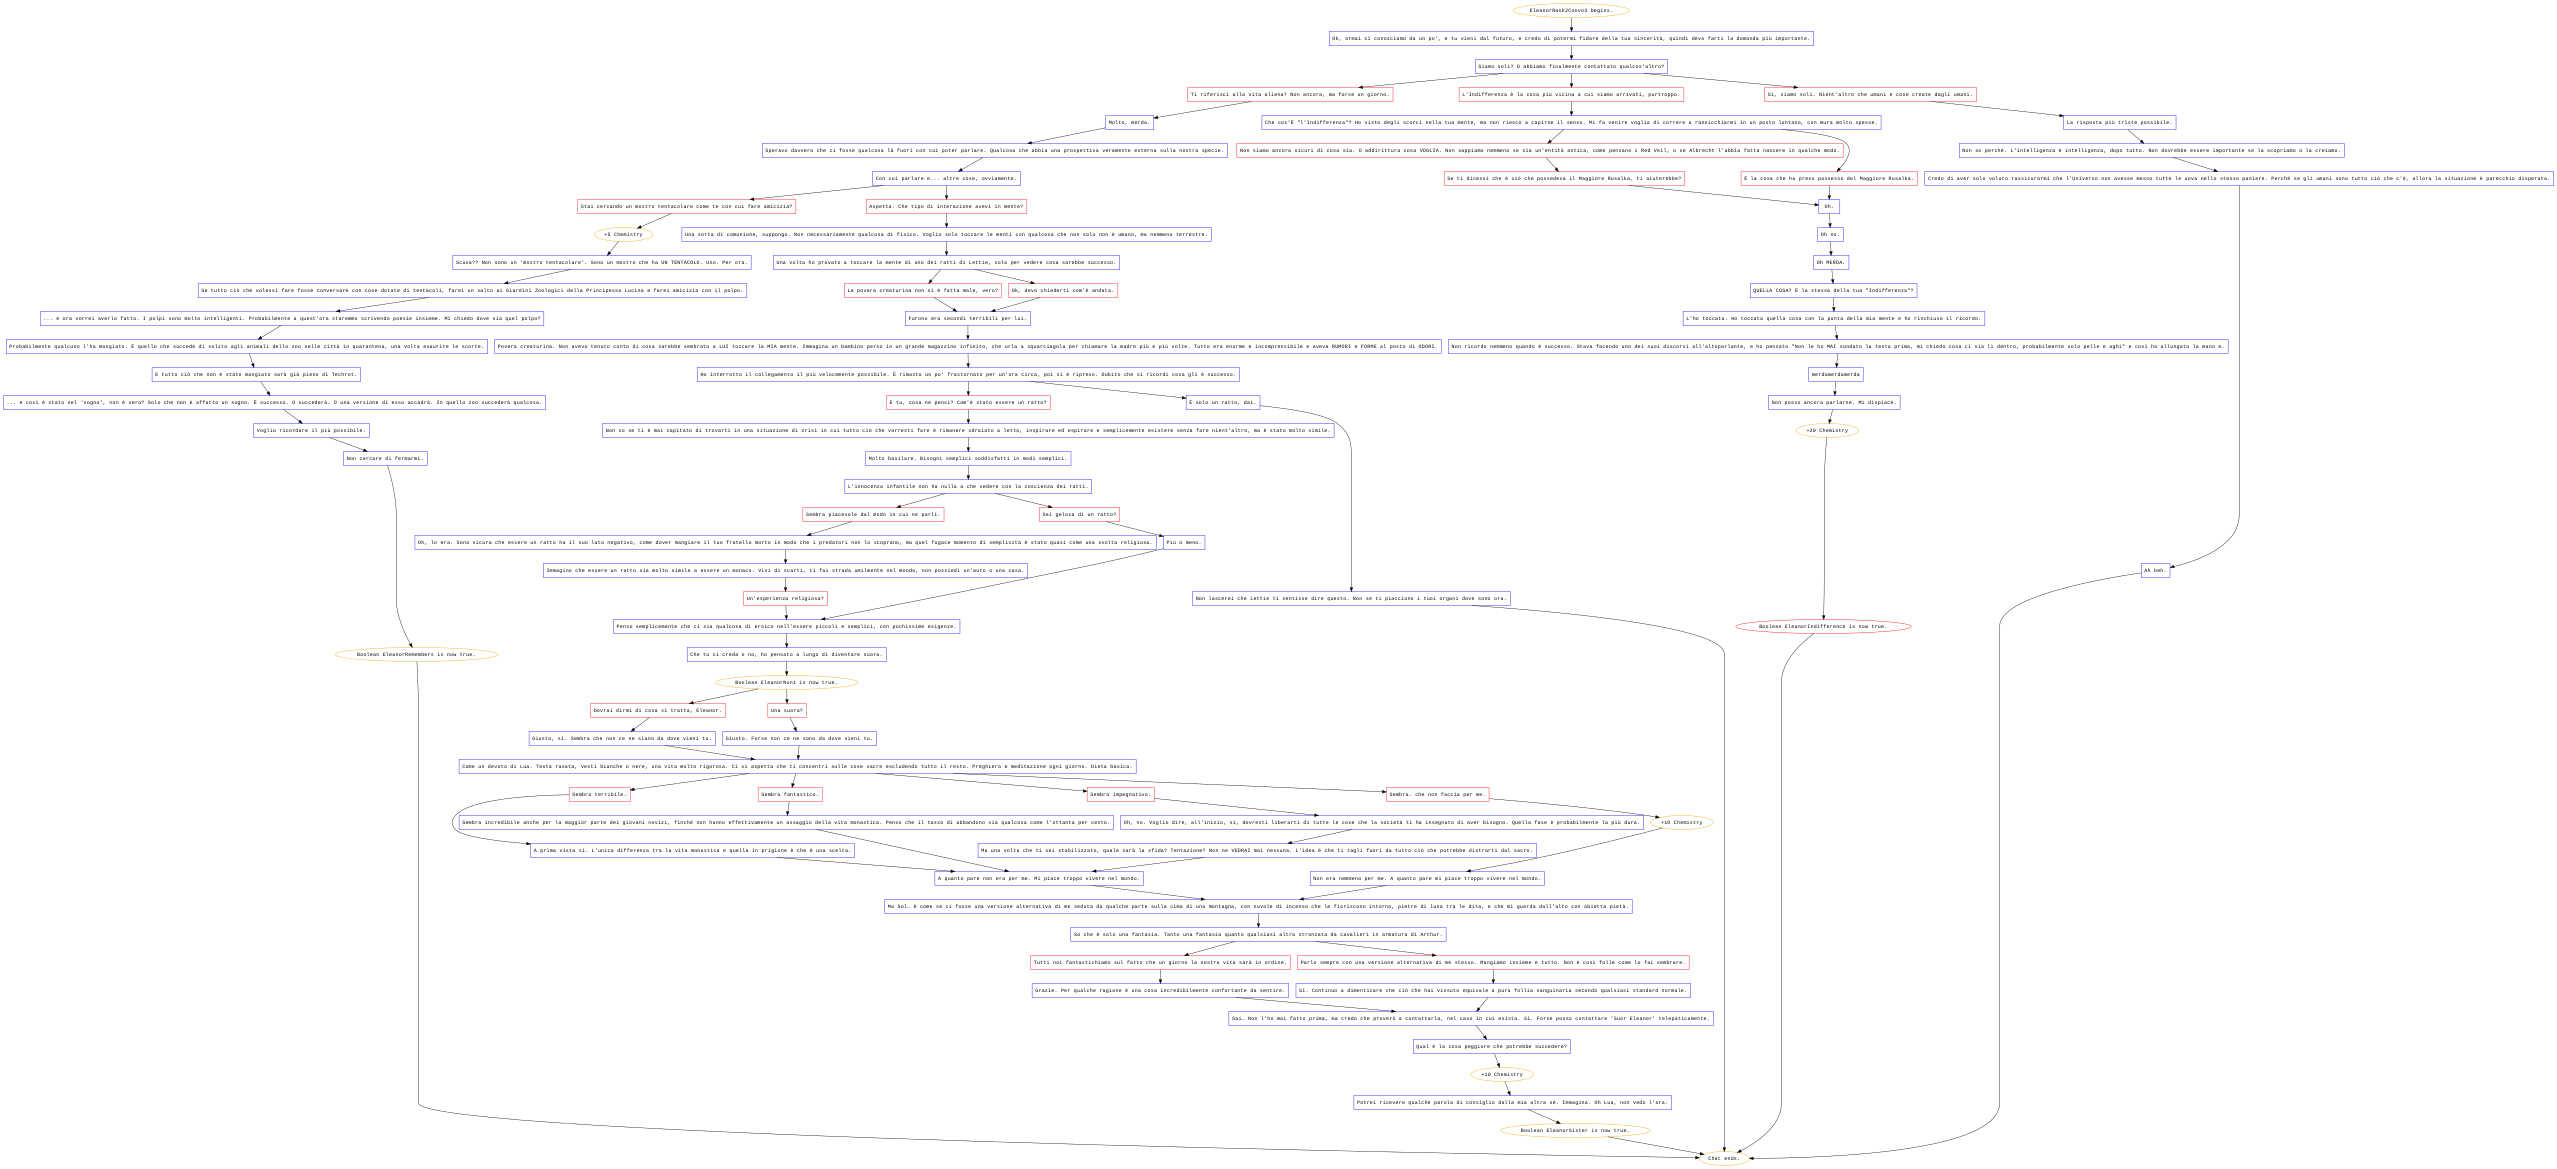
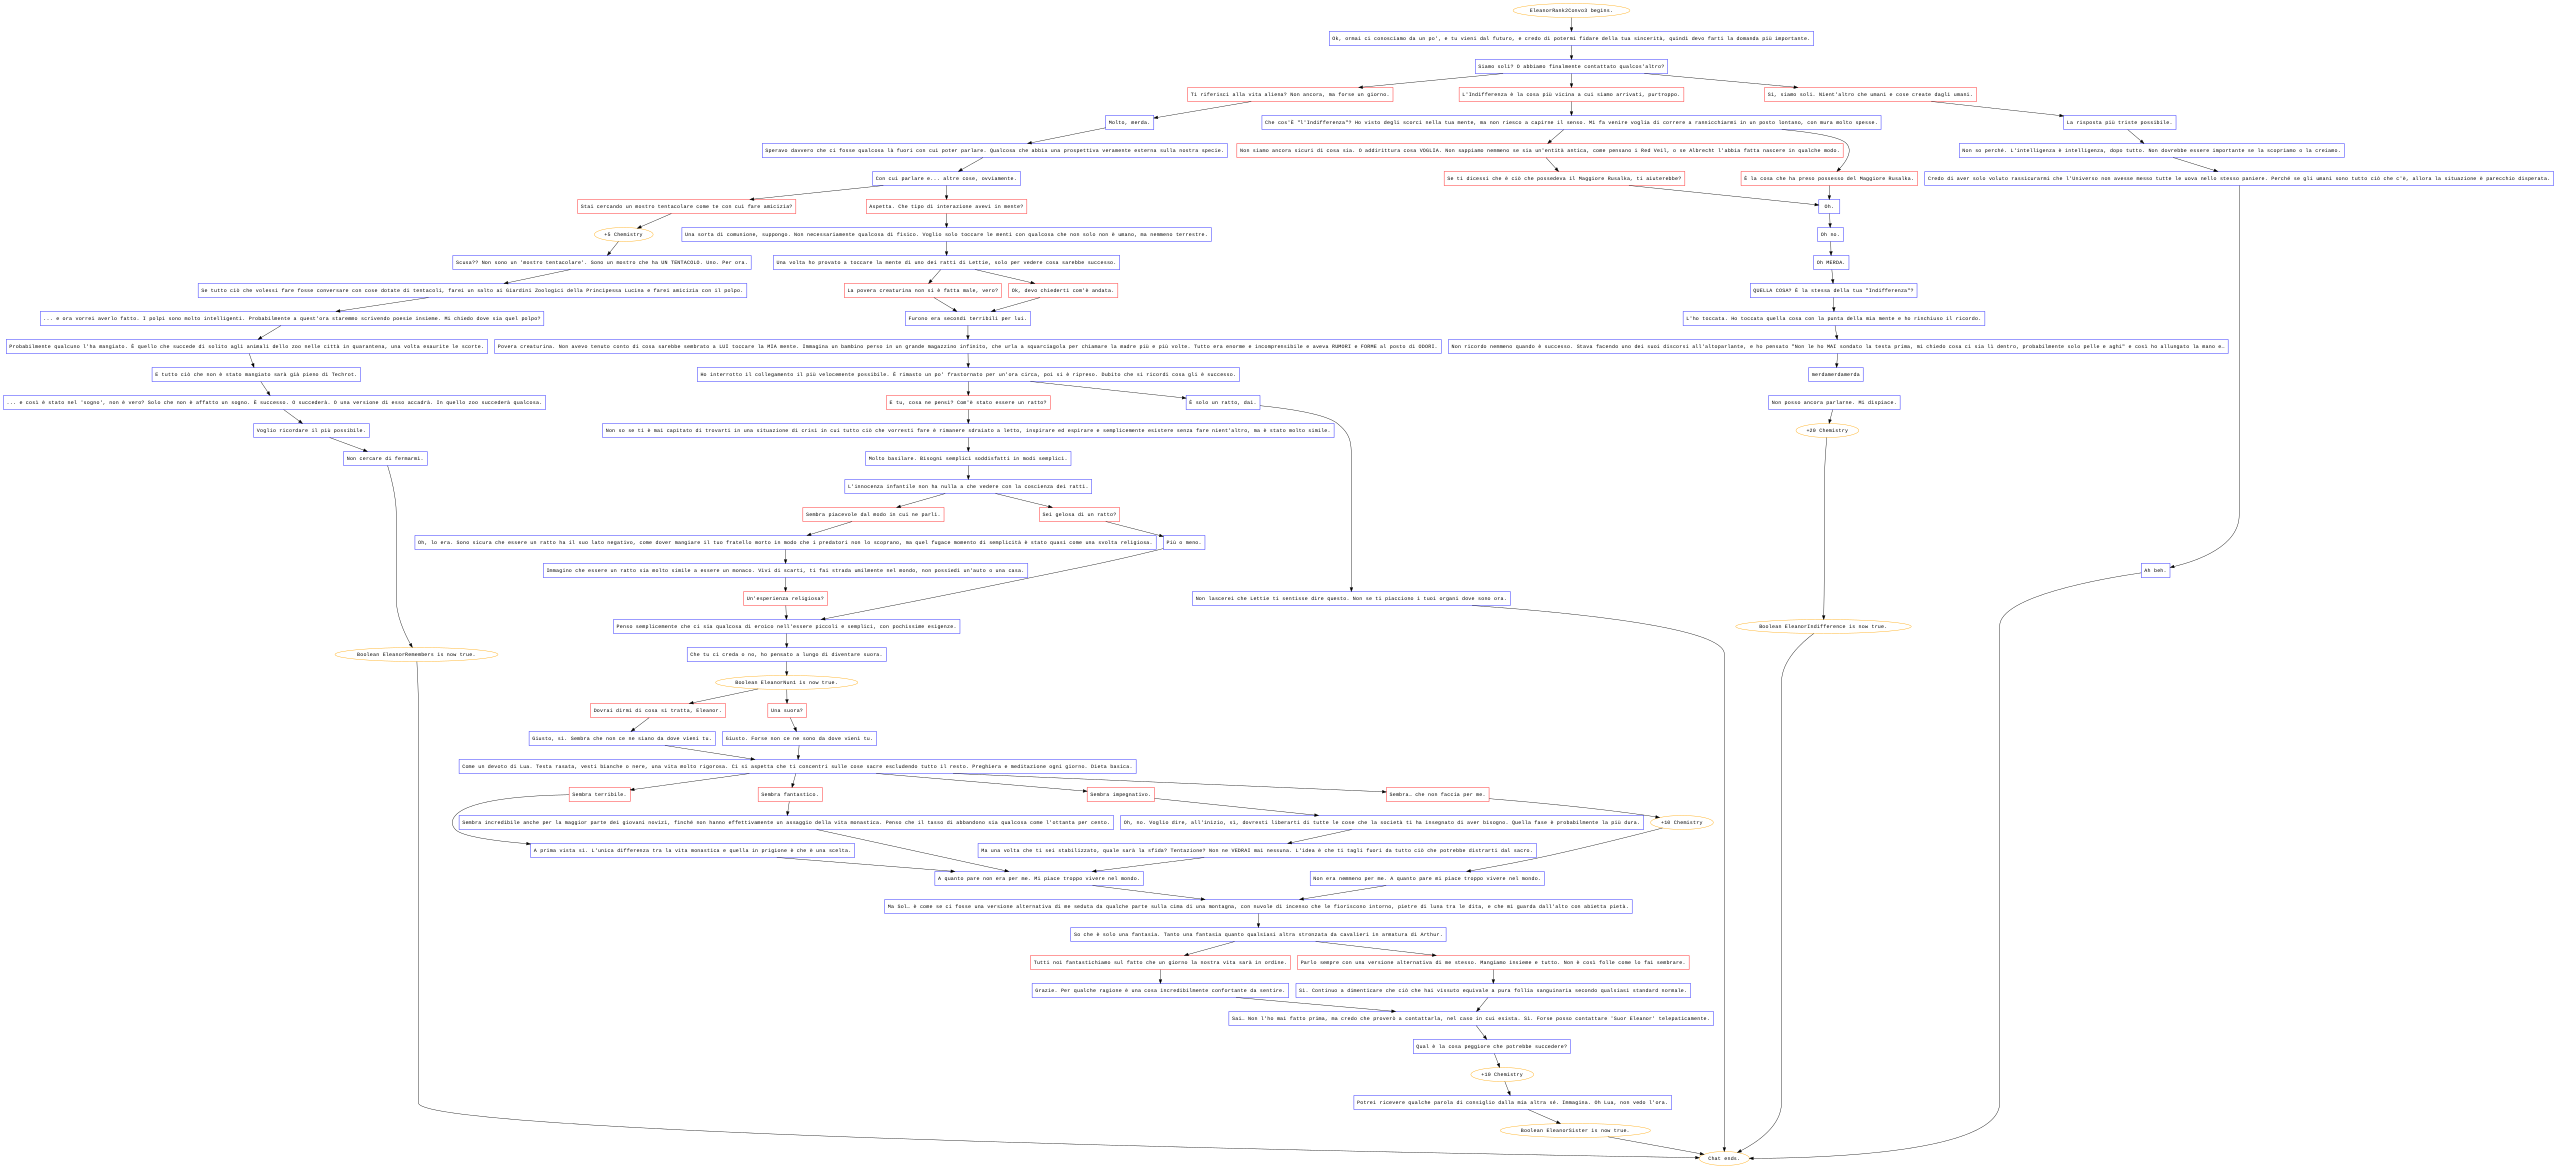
(1835, 387) -> none
(1824, 626) -> (1824, 626)
